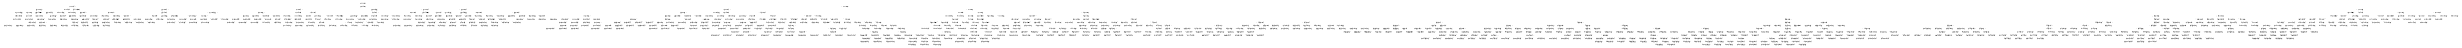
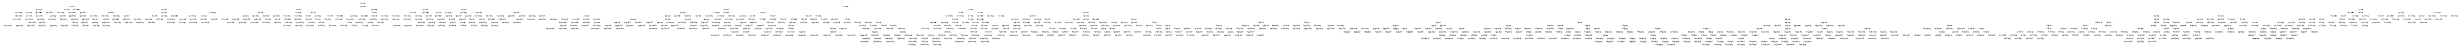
none -> (1883, 35)
